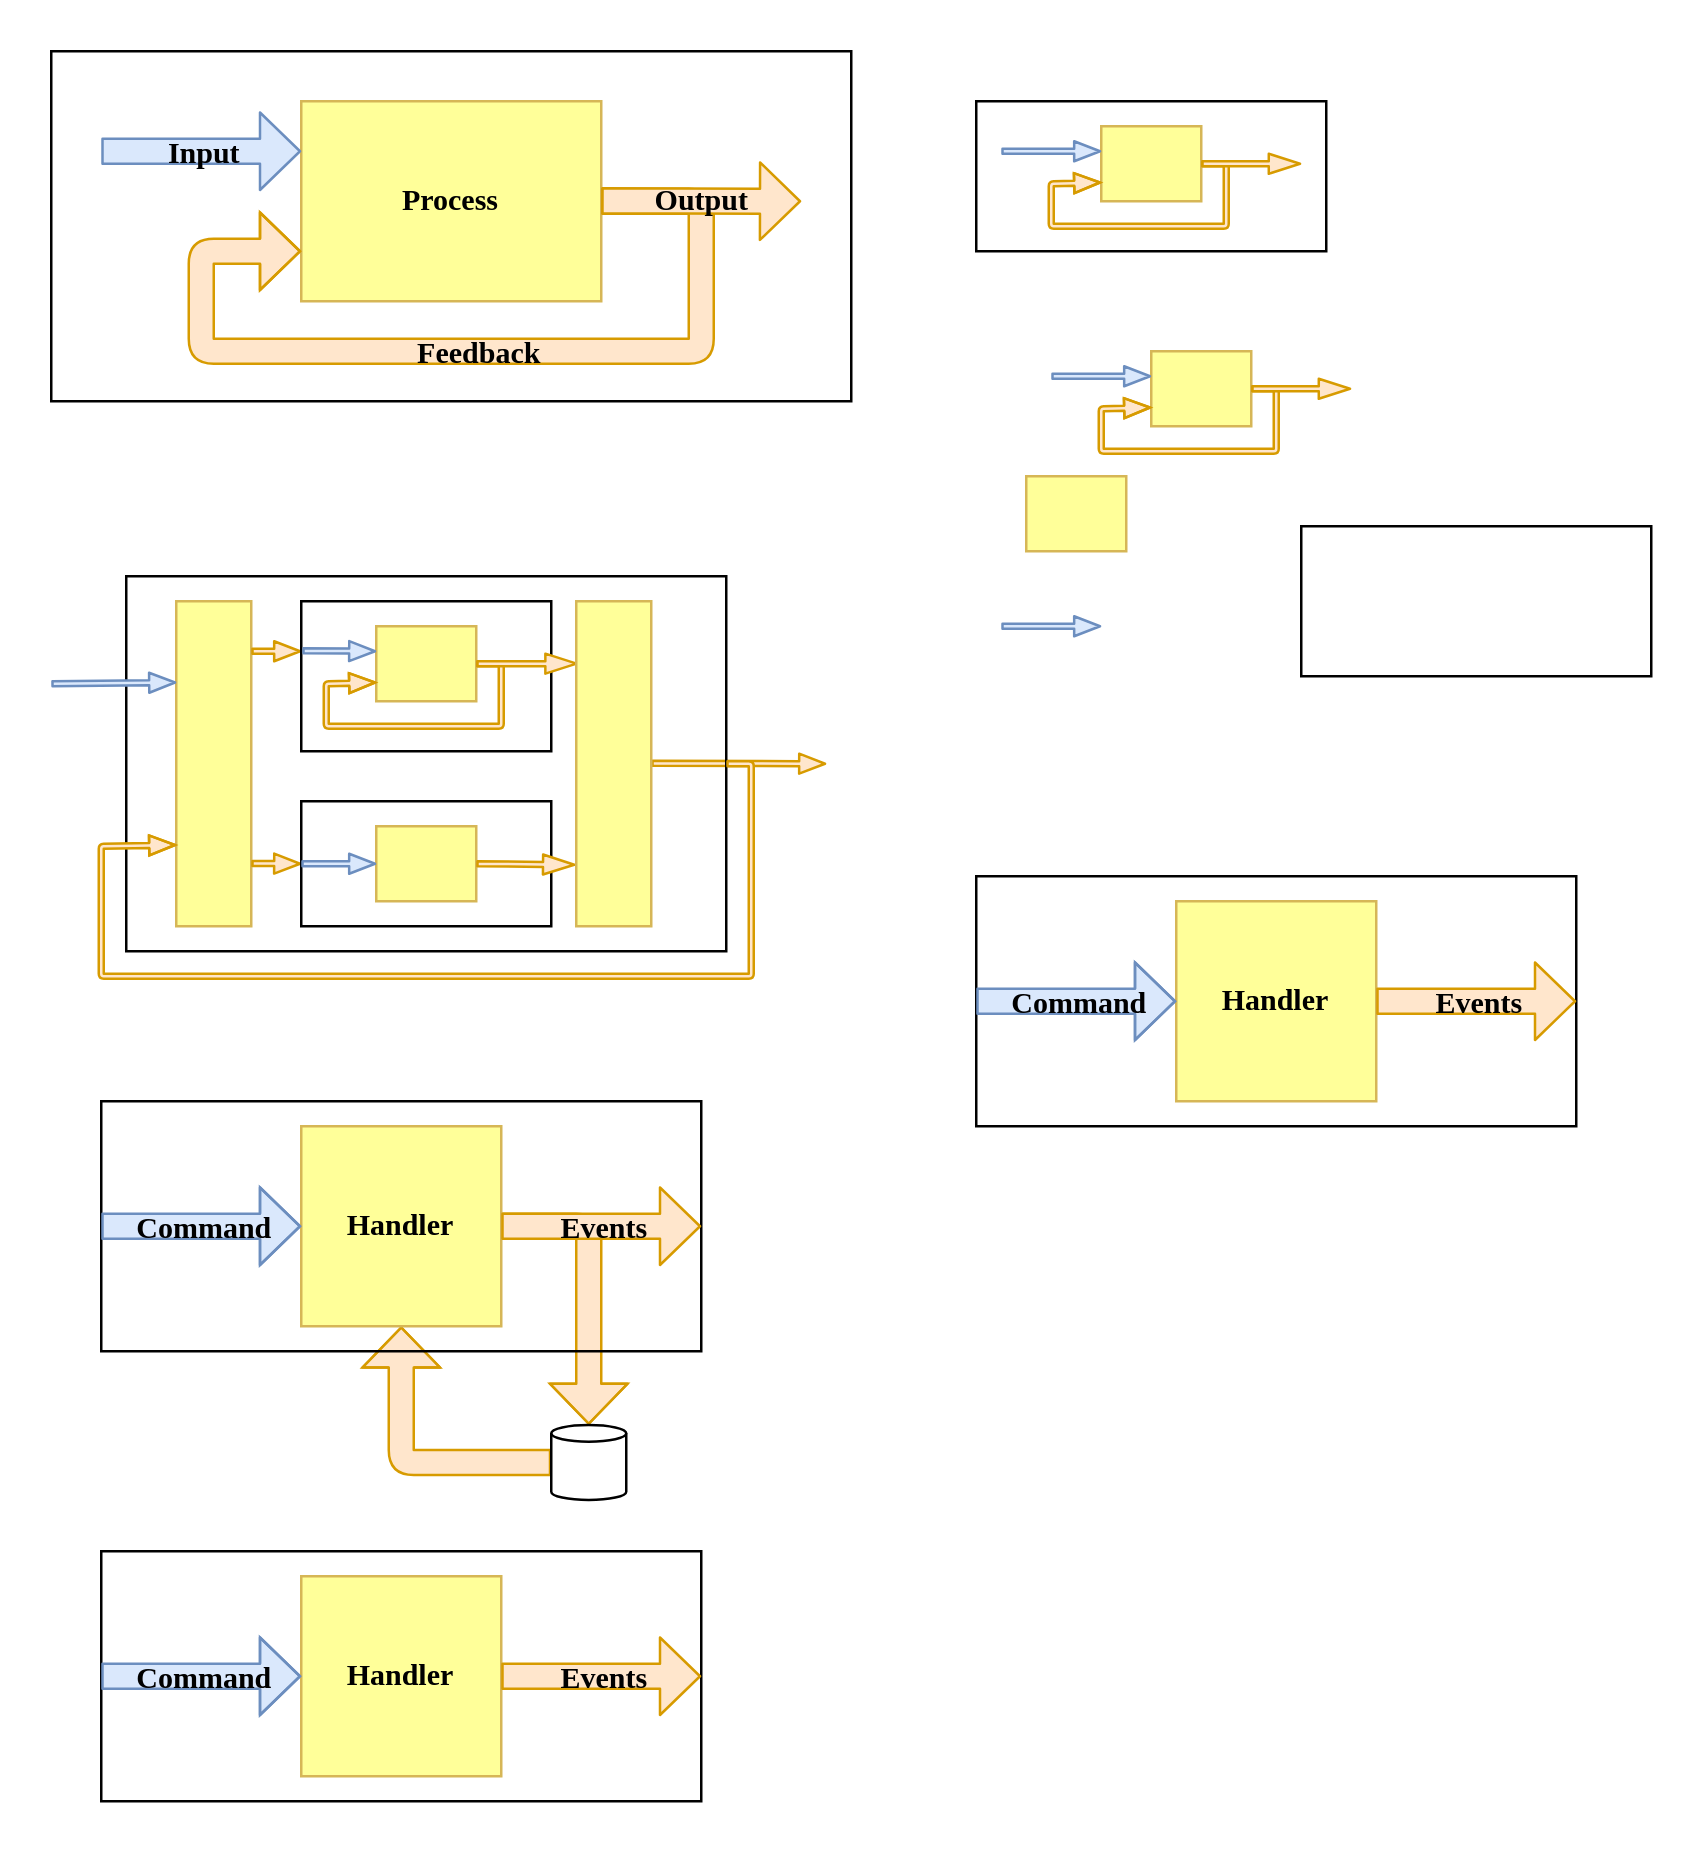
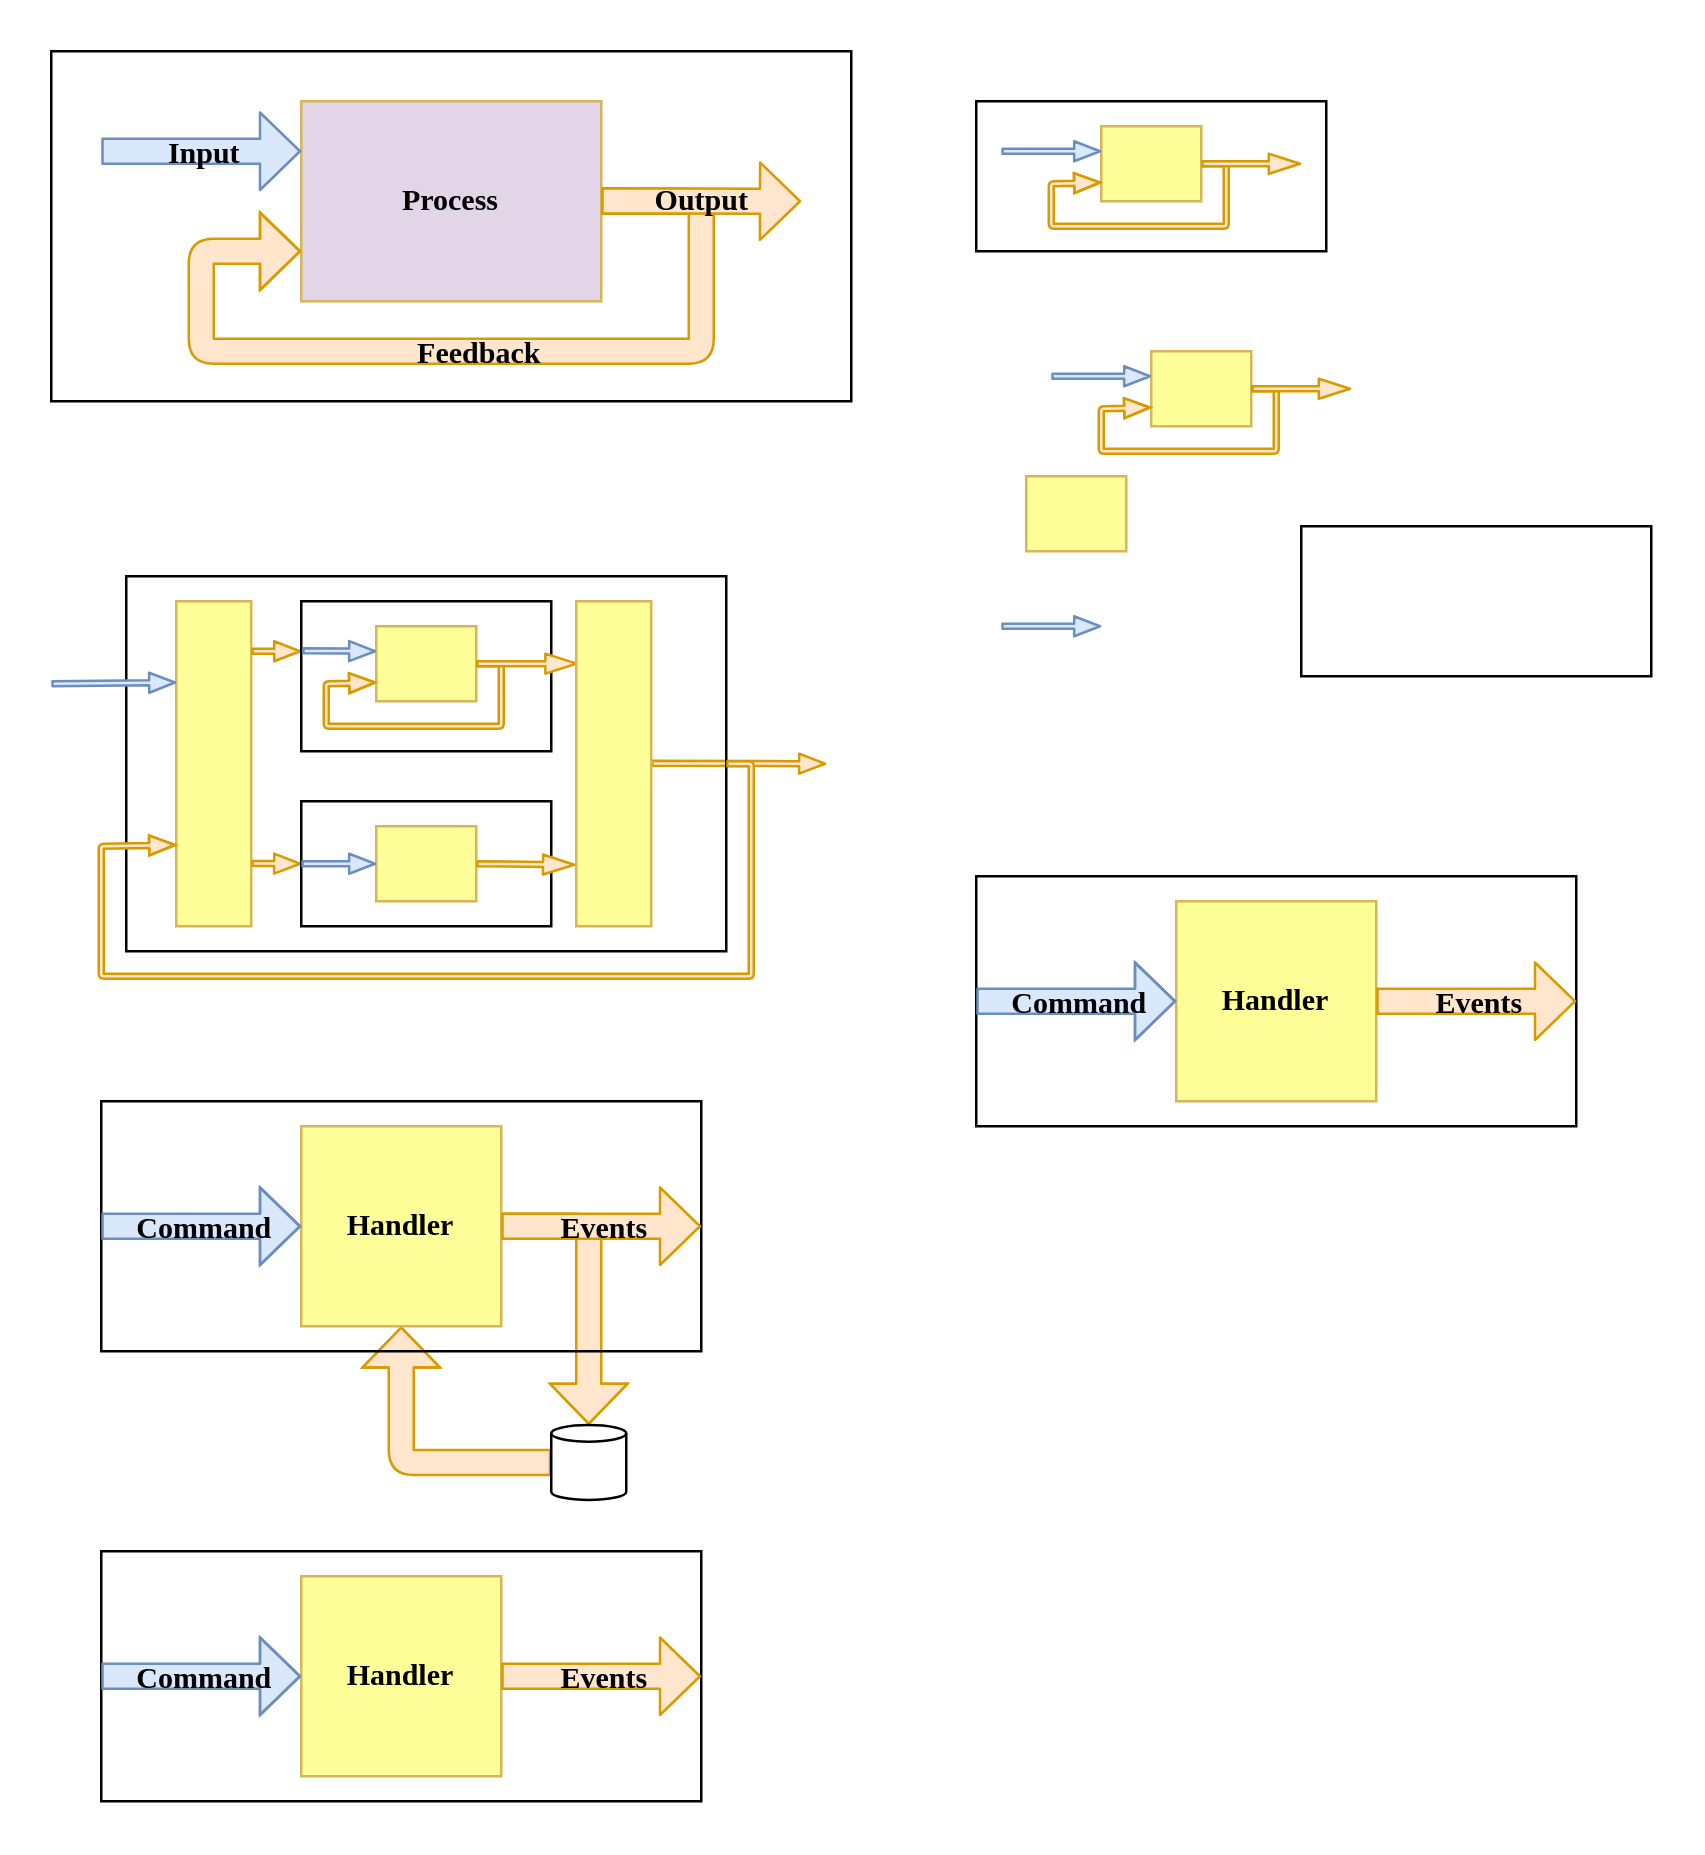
(451, 201) -> (451, 201)
